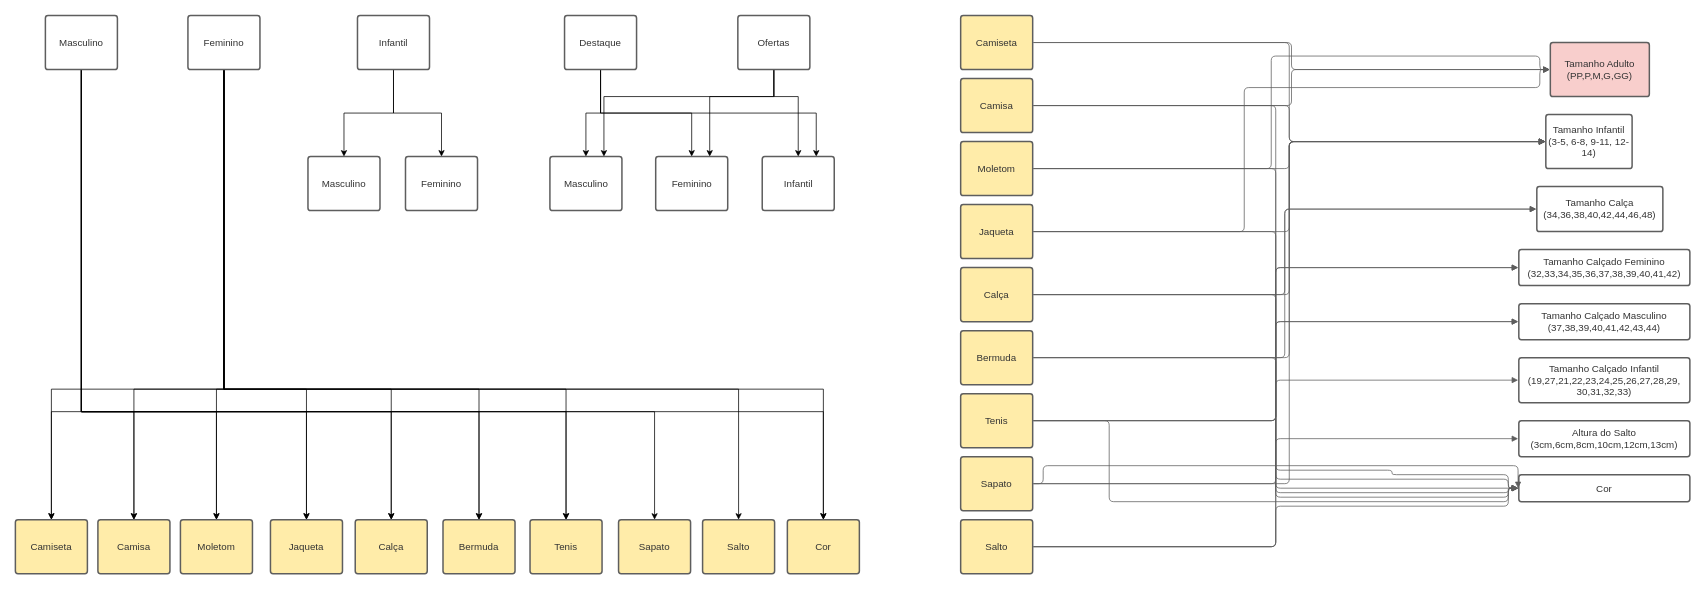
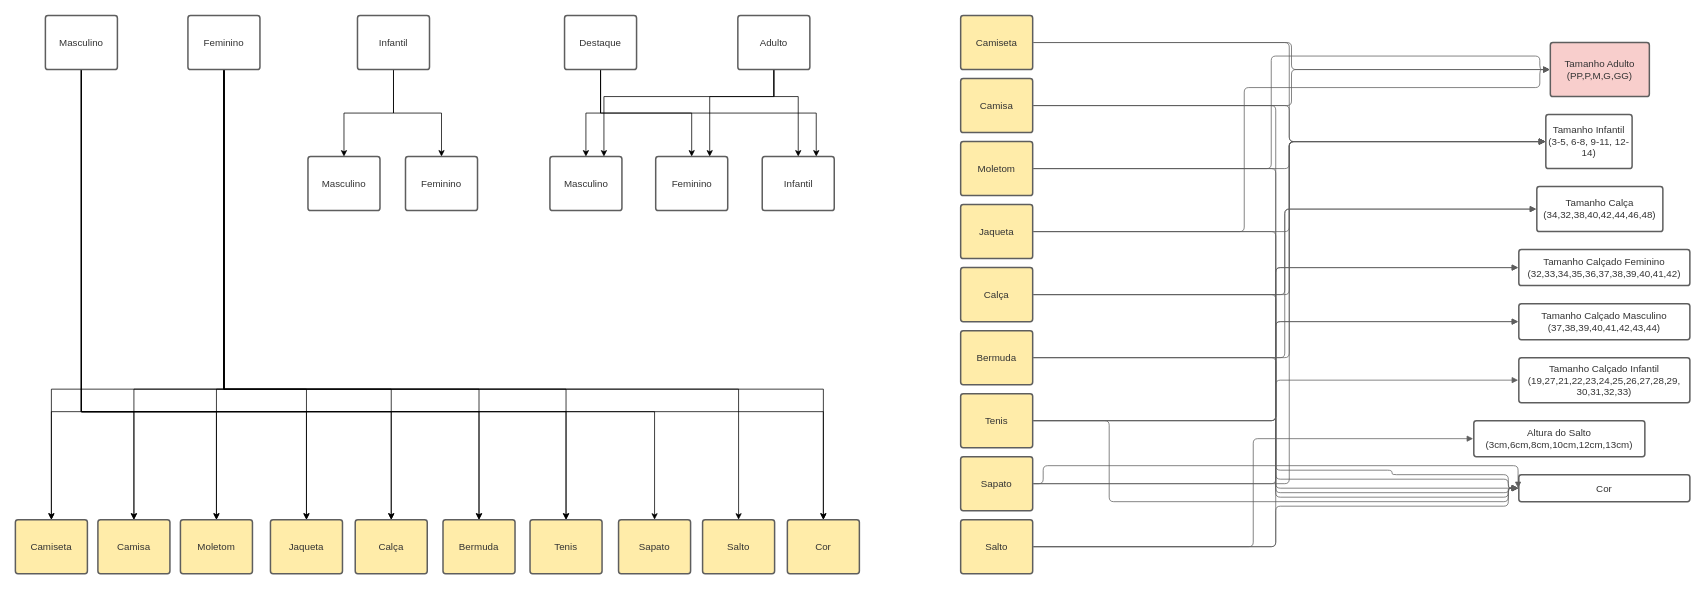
(774, 42) -> (774, 42)
(1599, 209) -> (1599, 209)
(1604, 438) -> (1559, 438)
